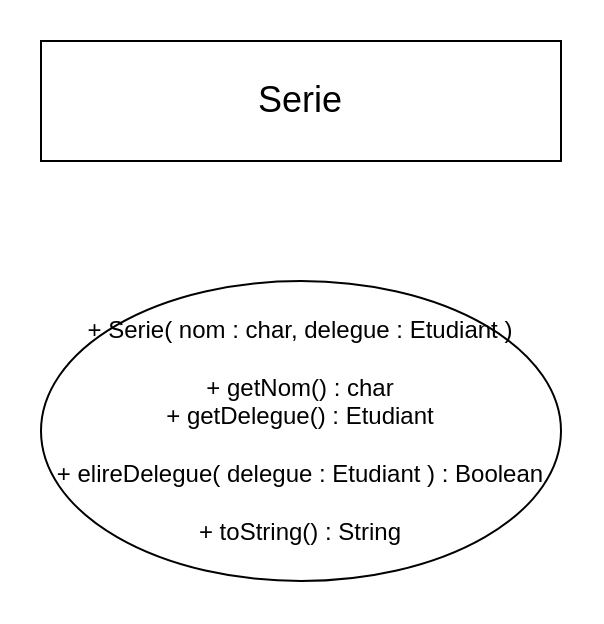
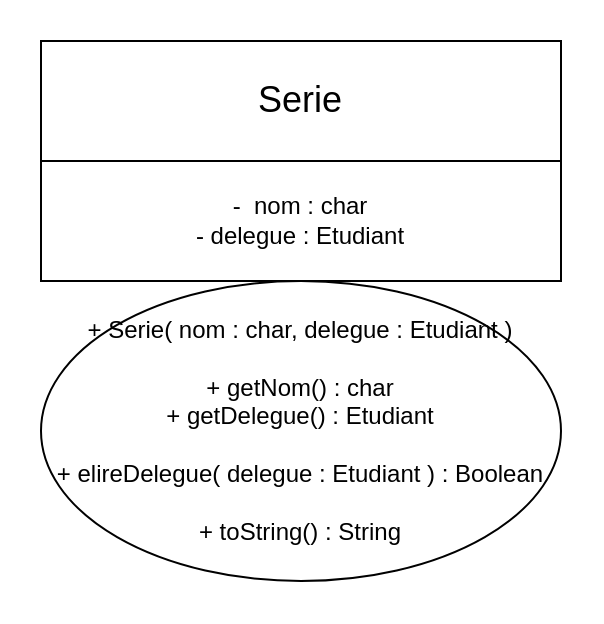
none -> (301, 221)
